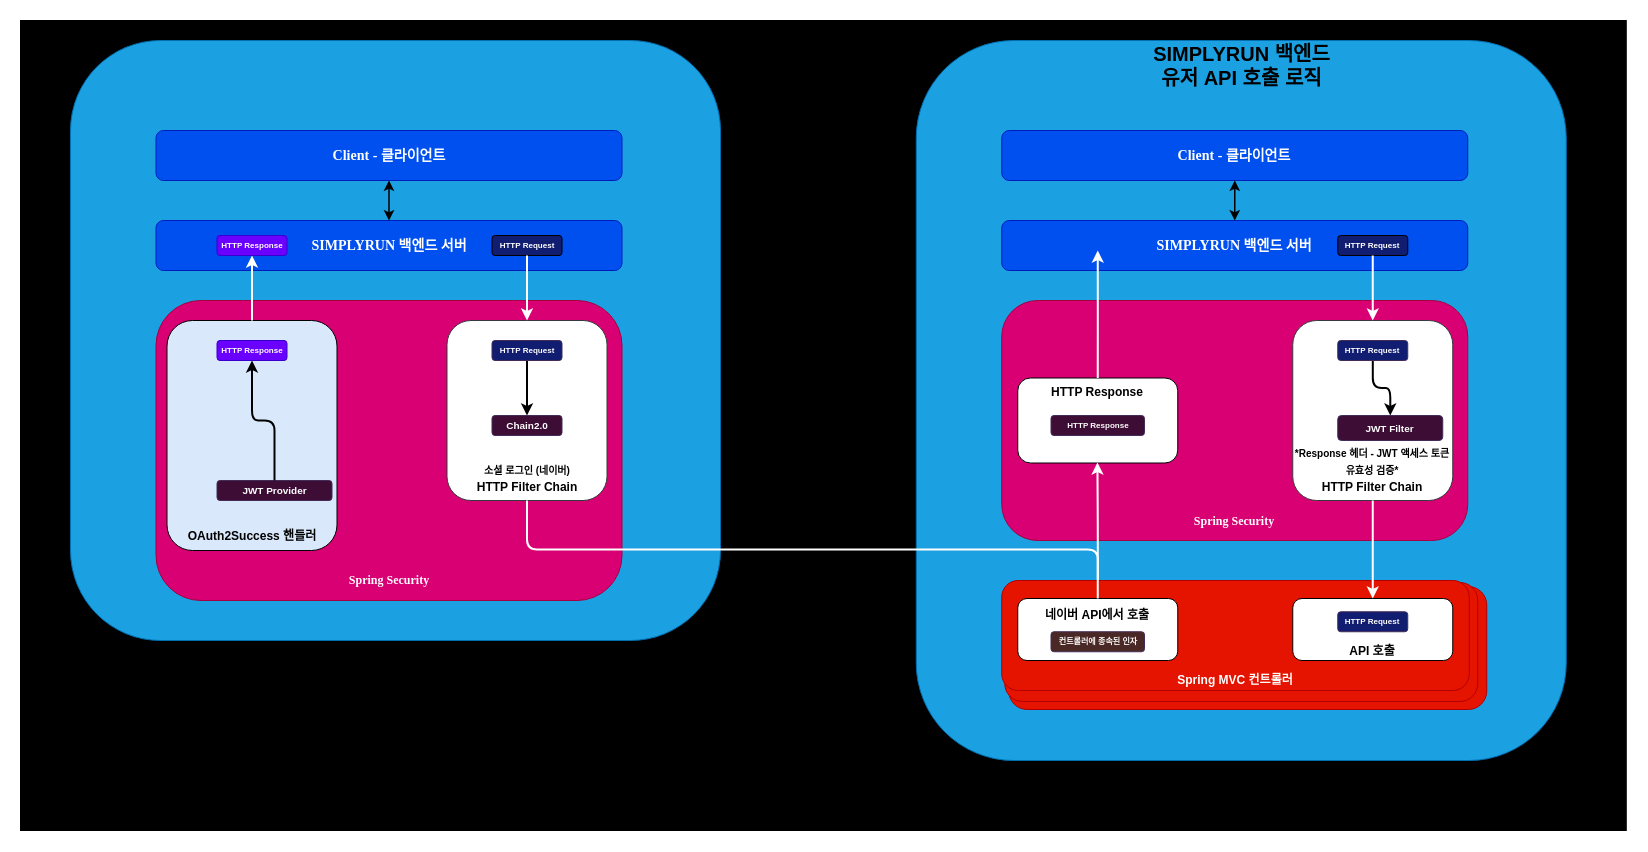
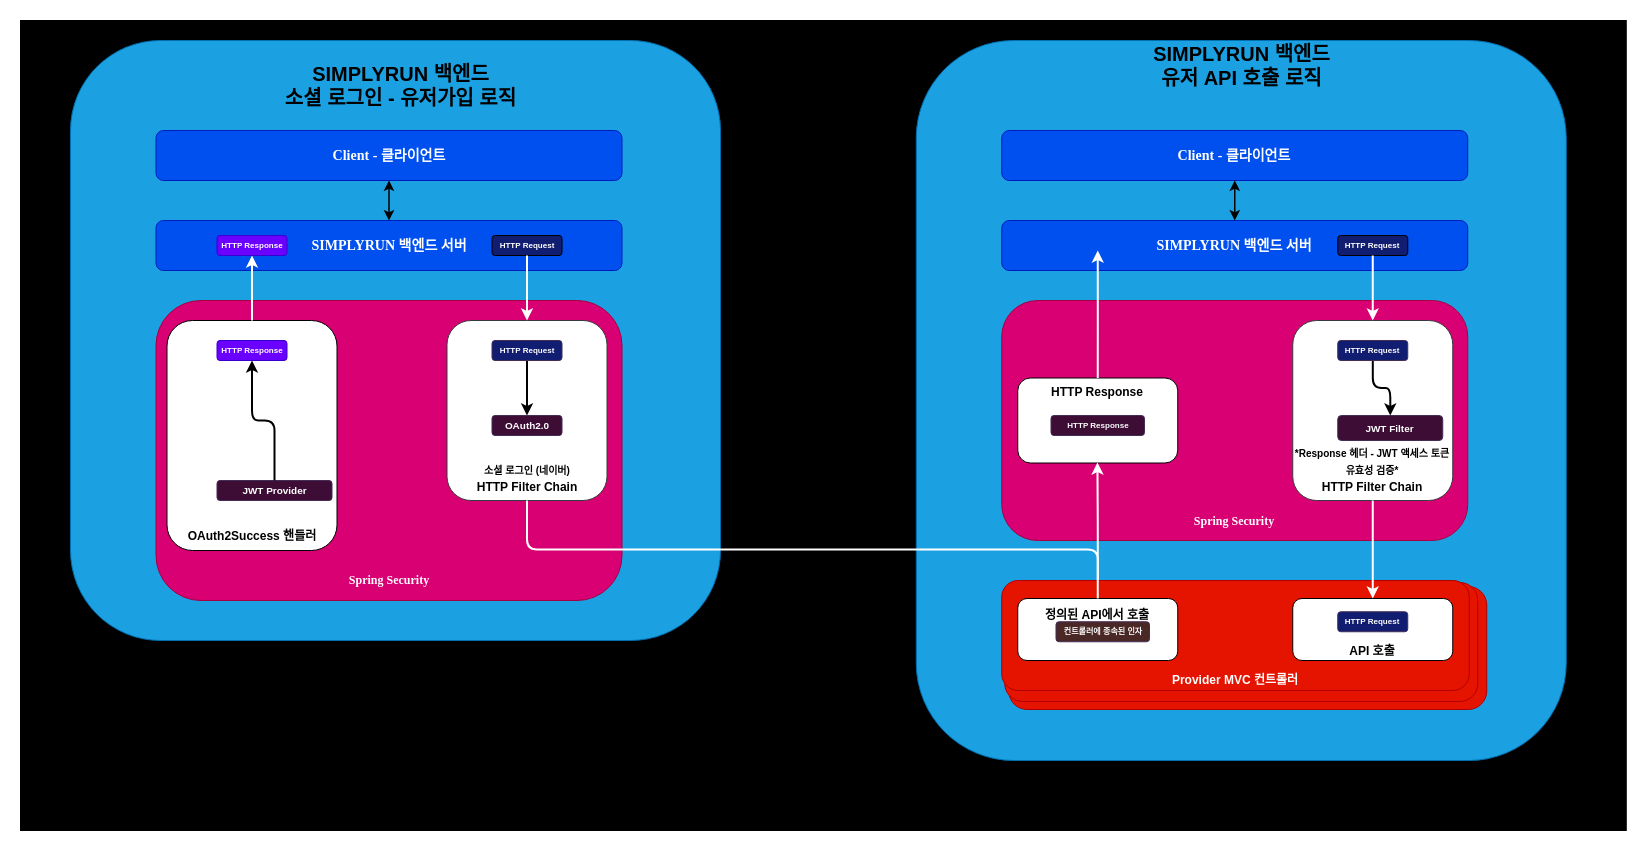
none -> (401, 86)
(528, 426) -> (528, 426)
(252, 436) -> (252, 436)
(1098, 630) -> (1098, 630)
(1236, 636) -> (1236, 636)
(1098, 642) -> (1103, 632)
